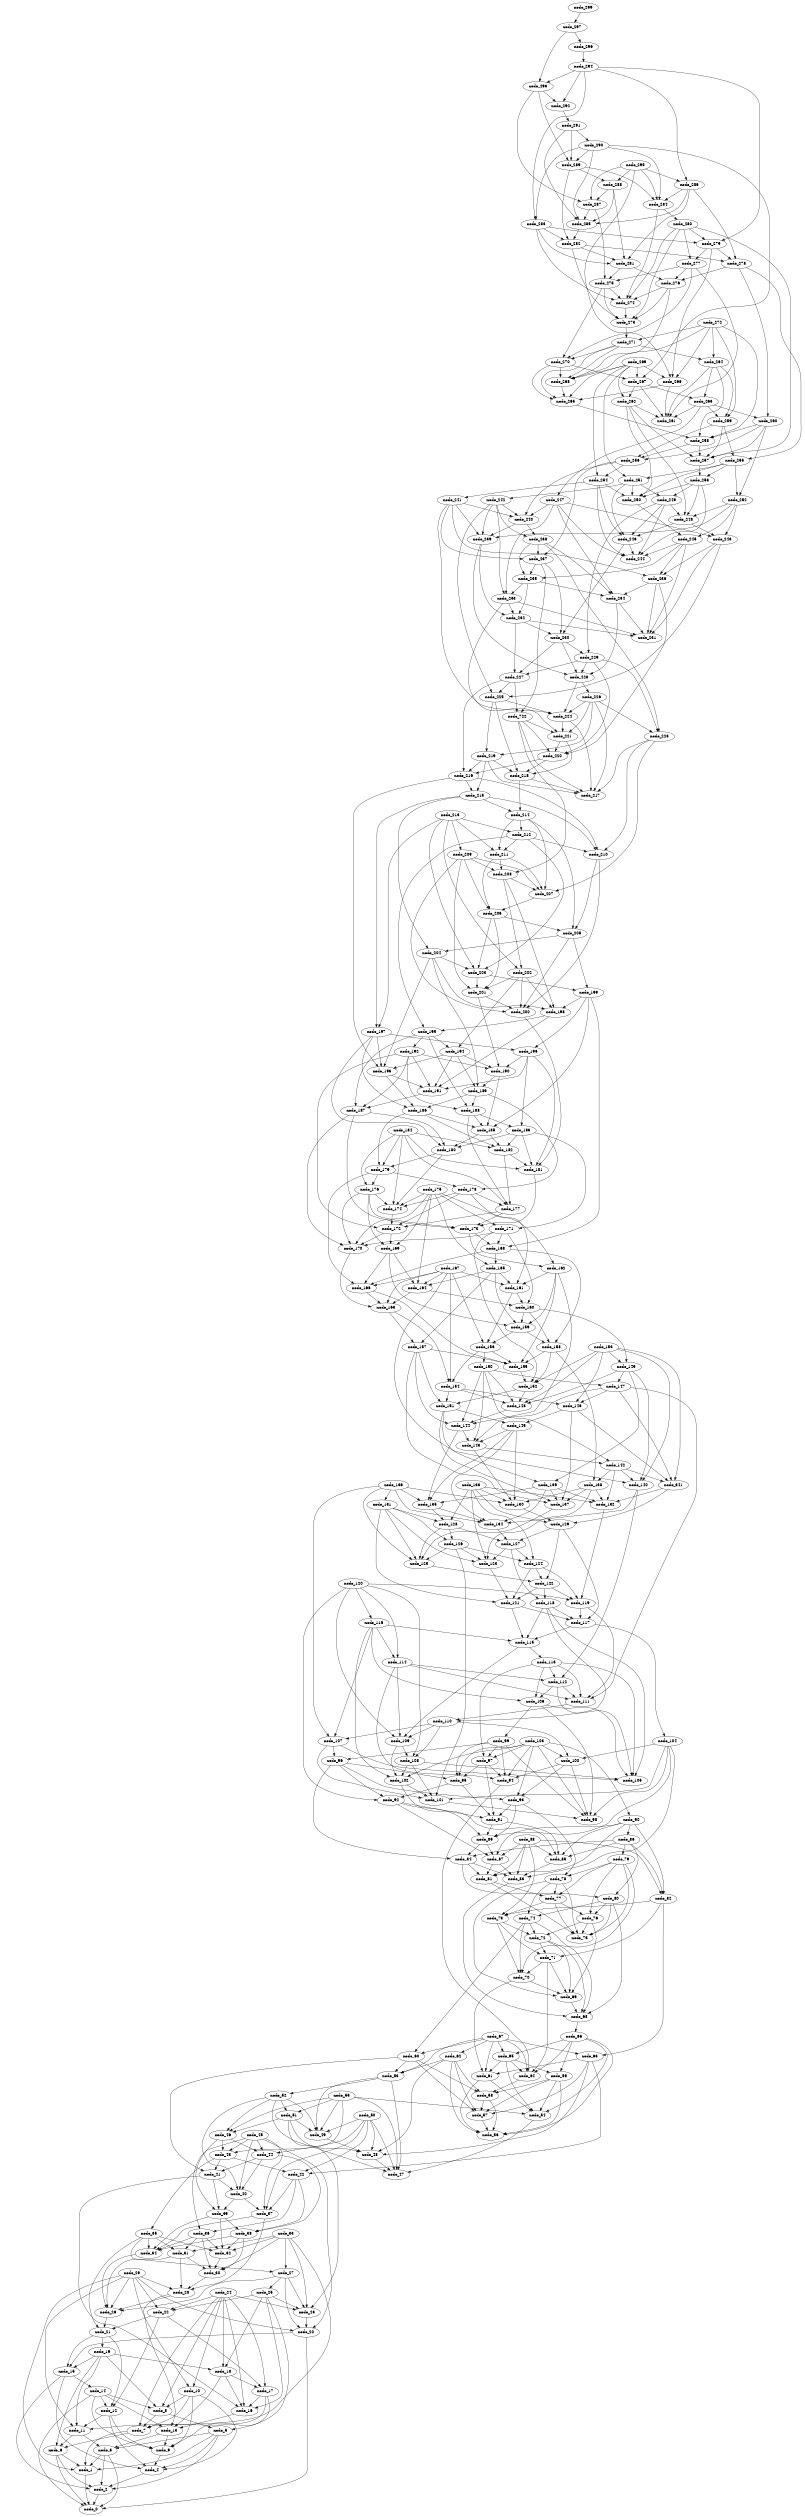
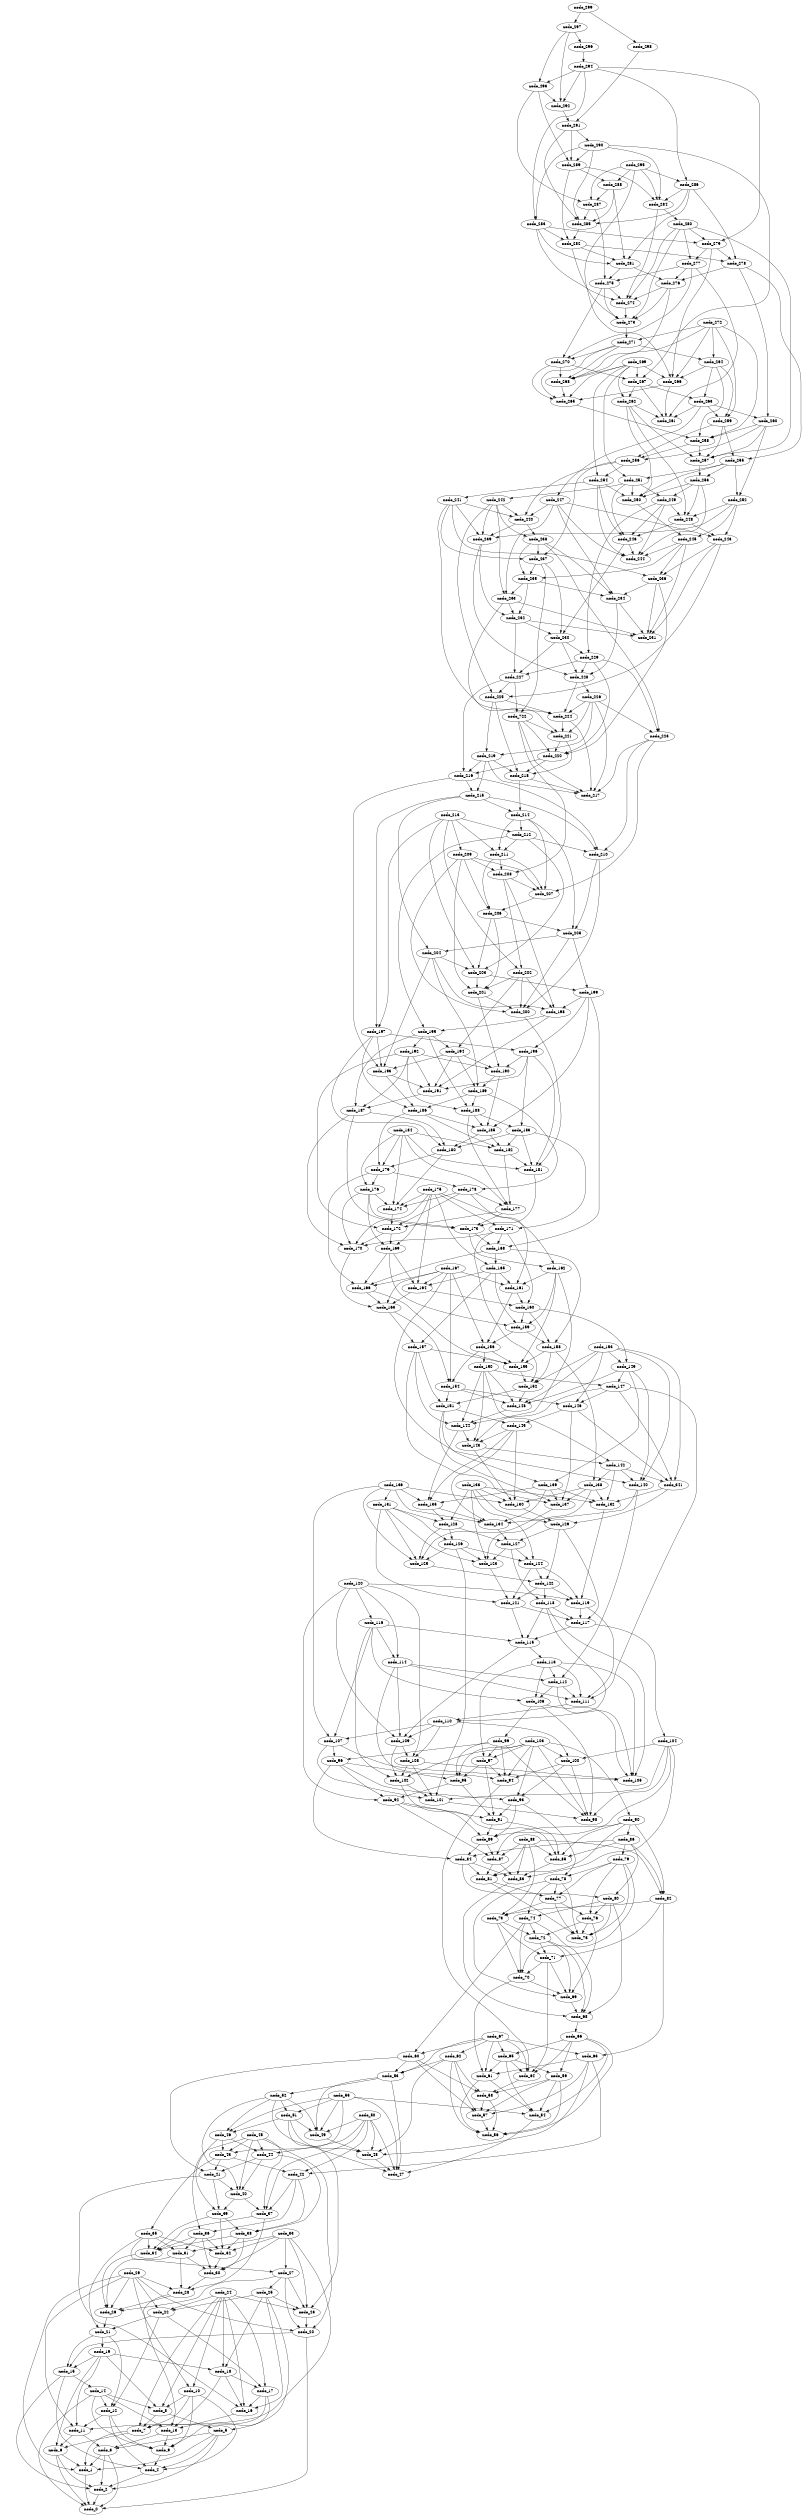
none -> (643, 47)
none -> (562, 65)
(687, 389) -> (694, 372)
